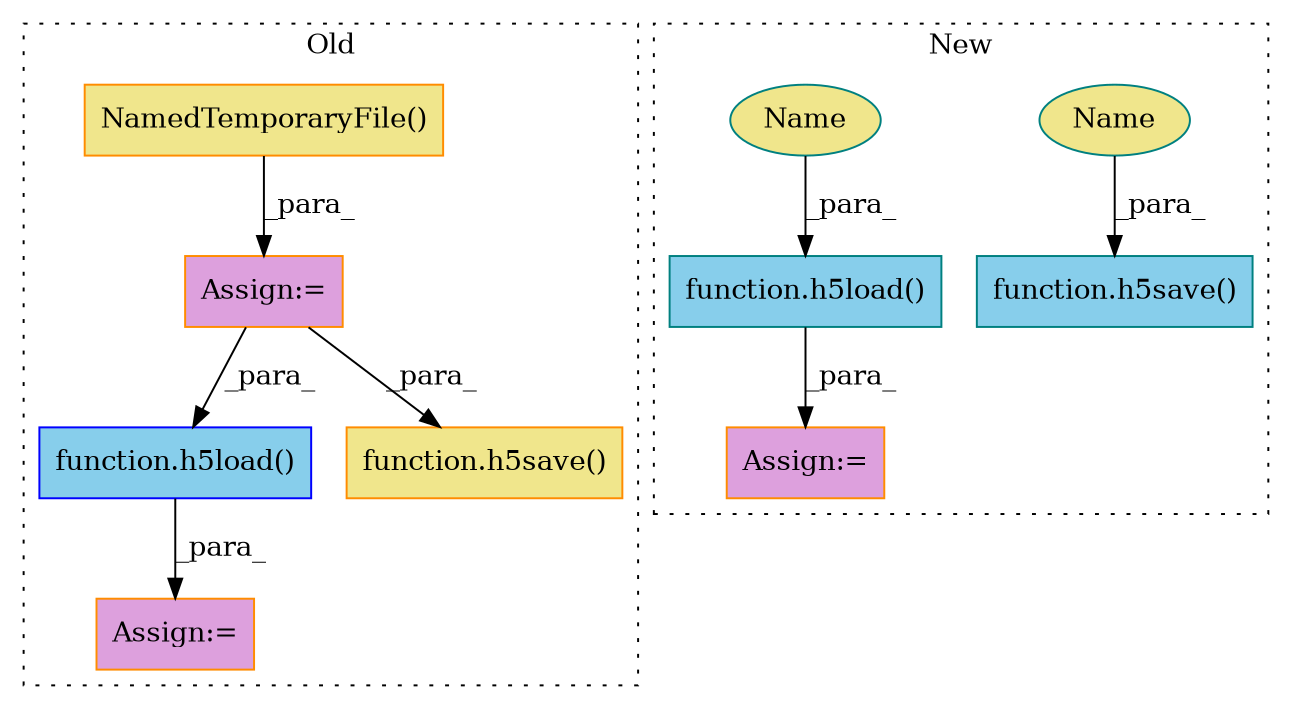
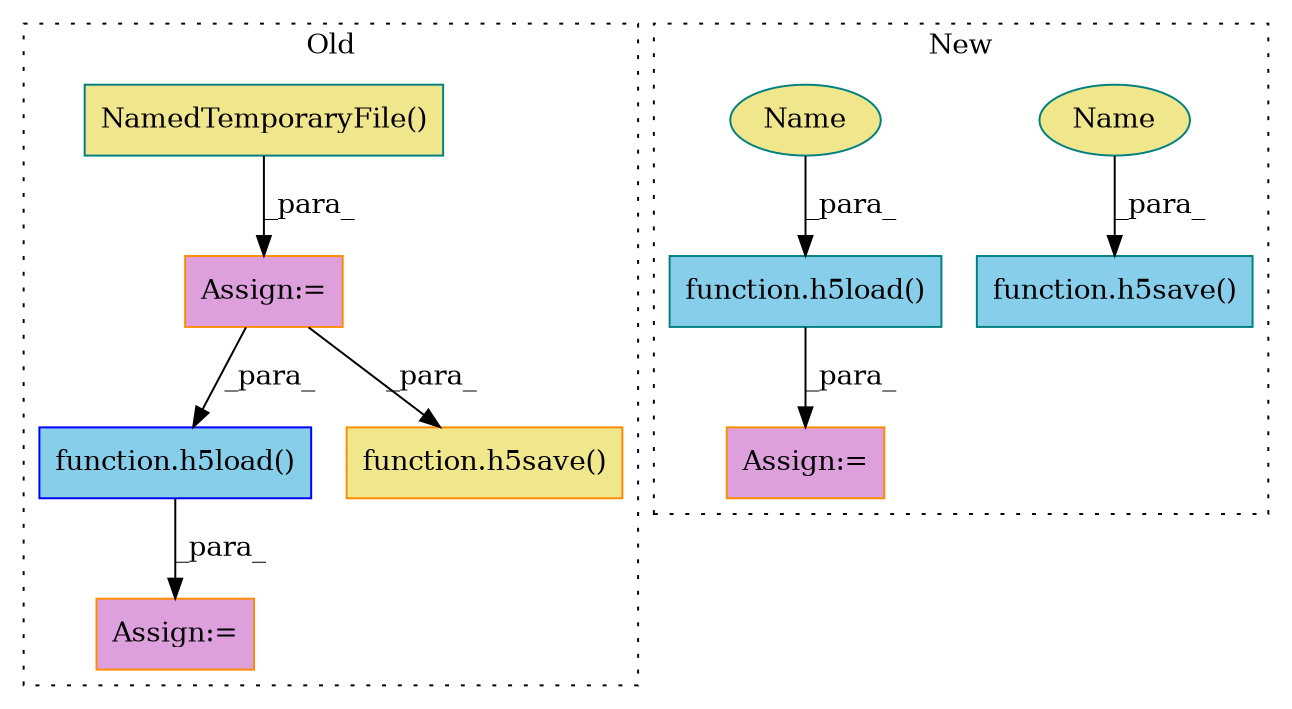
(264, 120) -> (264, 120)
